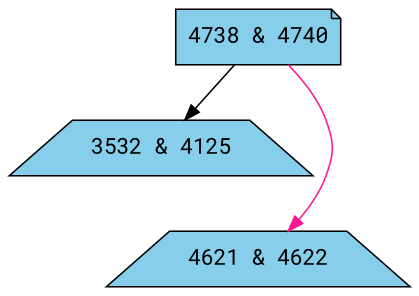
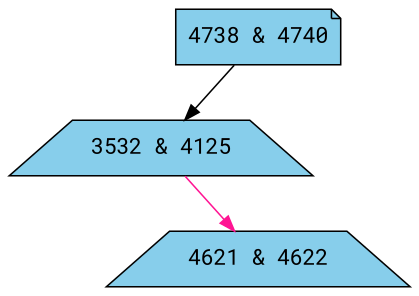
(332, 140) -> (205, 198)
